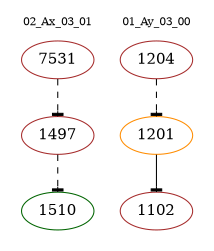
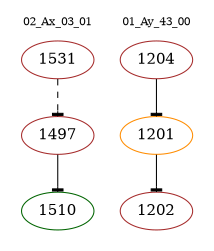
(156, 23) -> (156, 23)
(58, 60) -> (58, 60)
(156, 95) -> (156, 95)
(58, 171) -> (58, 171)
(156, 211) -> (156, 211)
